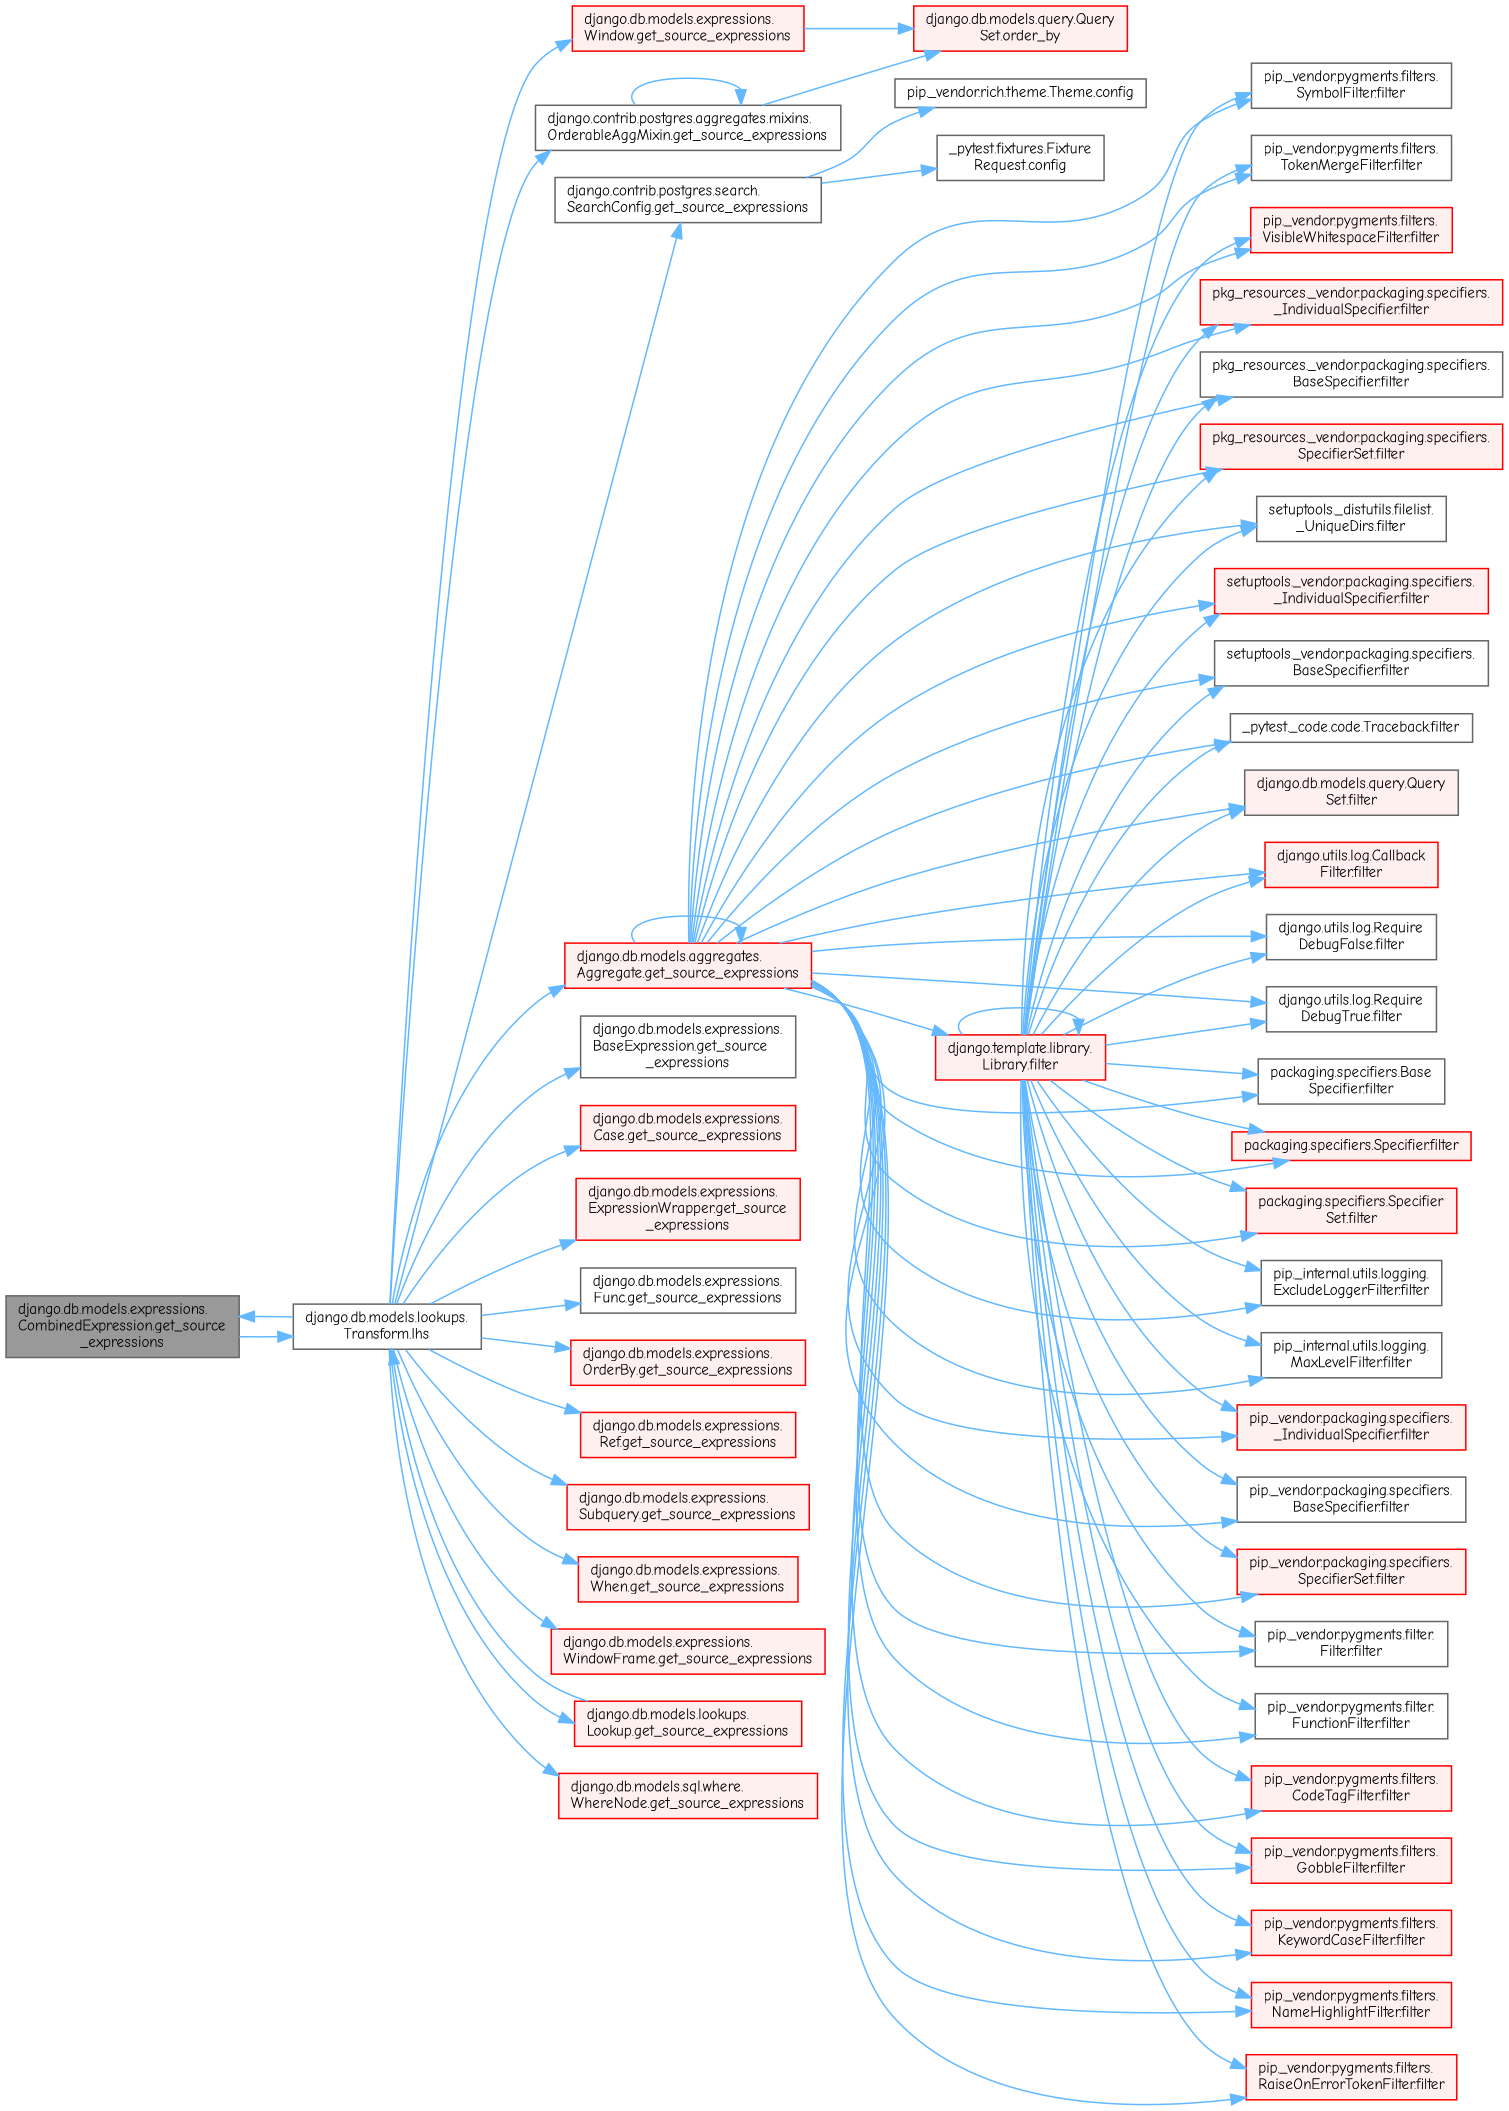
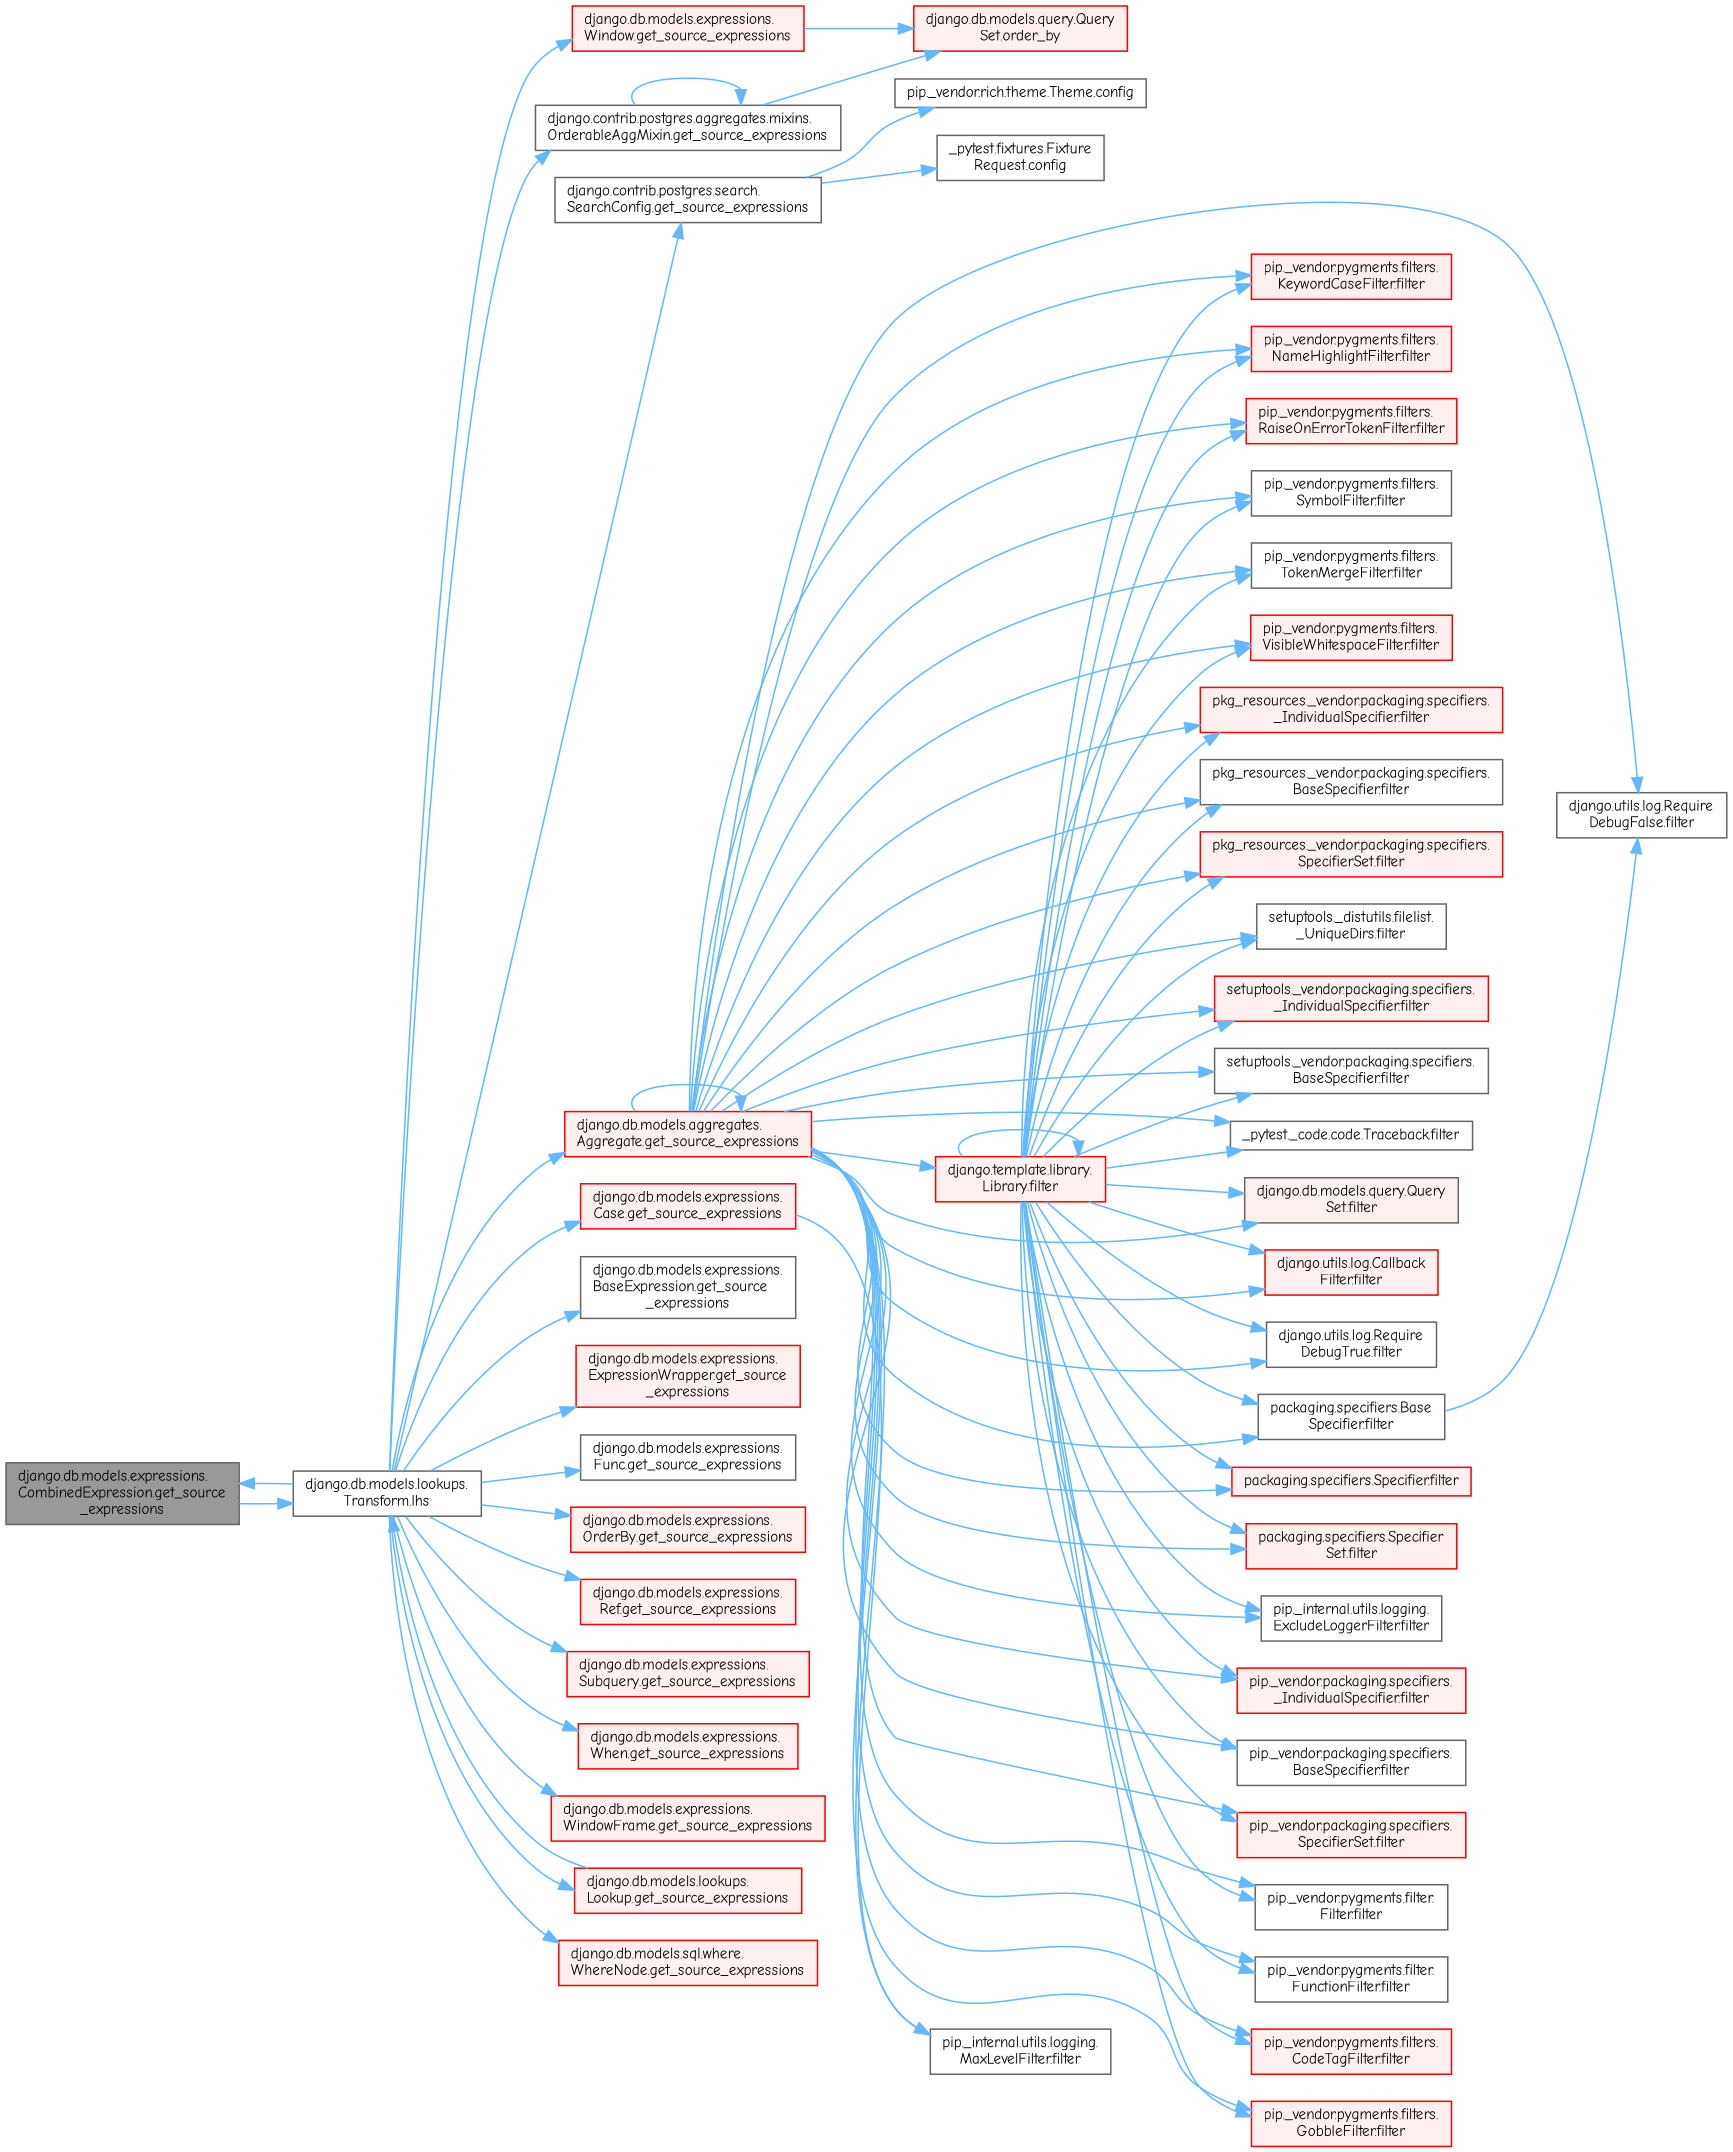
(1169, 985) -> (1587, 1157)
(1114, 1232) -> (871, 1613)
